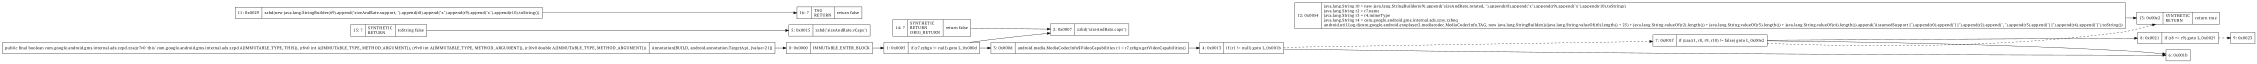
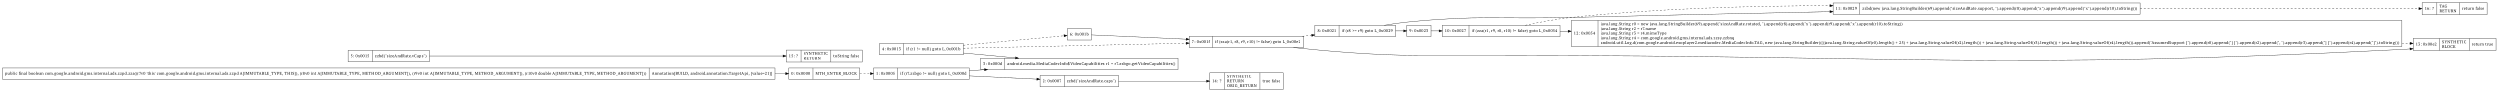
(668, 13) -> (2279, 9)
none -> (1607, 17)
(2129, 18) -> (2406, 43)
(2174, 20) -> (2449, 47)
(957, 28) -> (1272, 81)
(1009, 29) -> (1163, 81)
(606, 30) -> (606, 56)
none -> (1501, 31)
(2223, 38) -> (1400, 31)
(1951, 39) -> (1307, 36)
(1989, 43) -> (1852, 59)
(1995, 45) -> (1139, 37)
(842, 48) -> (836, 73)
(877, 48) -> (865, 74)
(1192, 48) -> (989, 55)
(1723, 54) -> (1014, 41)
